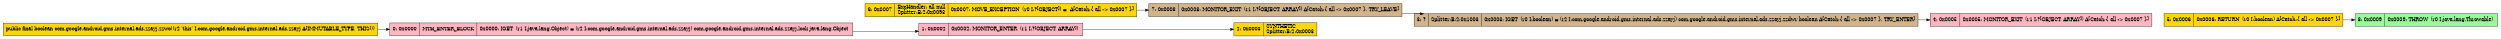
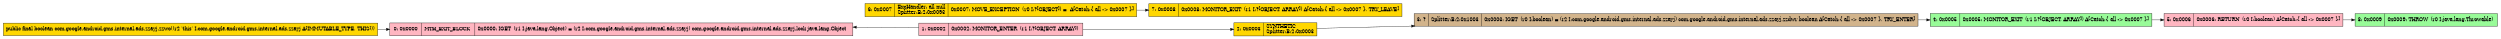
(1275, 10) -> (1275, 10)
(1411, 14) -> (1364, 27)
(2041, 20) -> (2041, 20)
none -> (2156, 20)
(2253, 20) -> (2253, 20)
(448, 29) -> (447, 29)
(884, 31) -> (888, 27)
